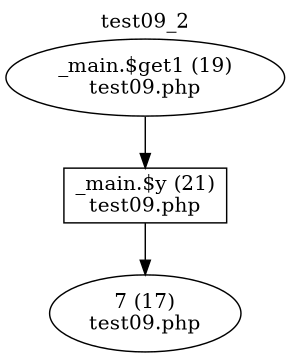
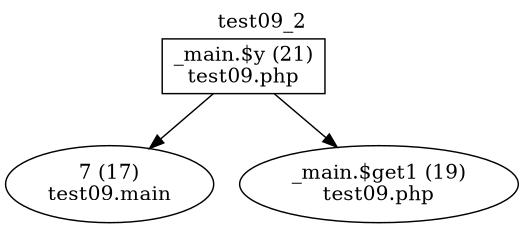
(145, 135) -> (300, 116)
(145, 313) -> (110, 184)
